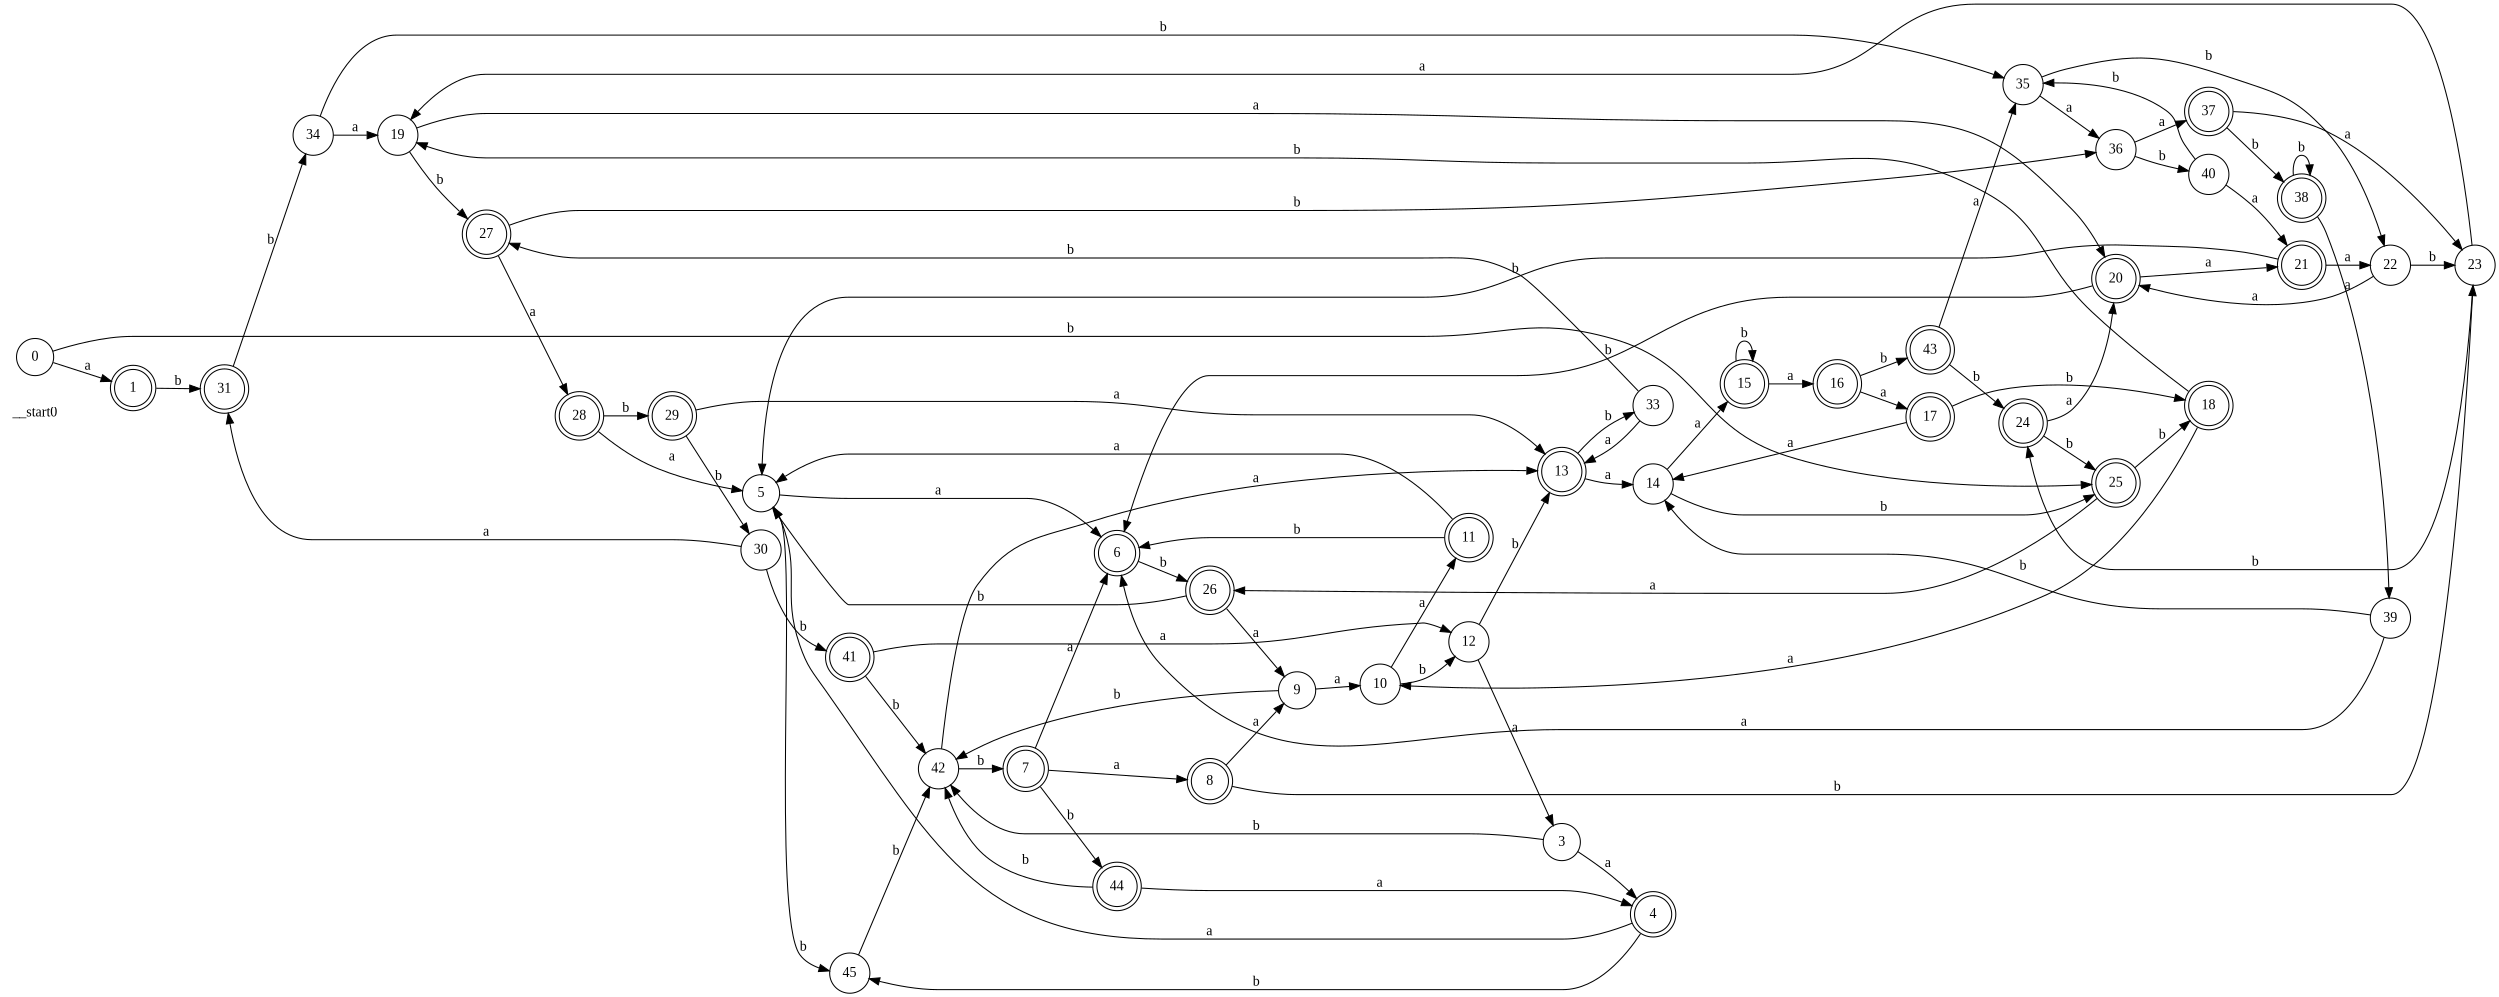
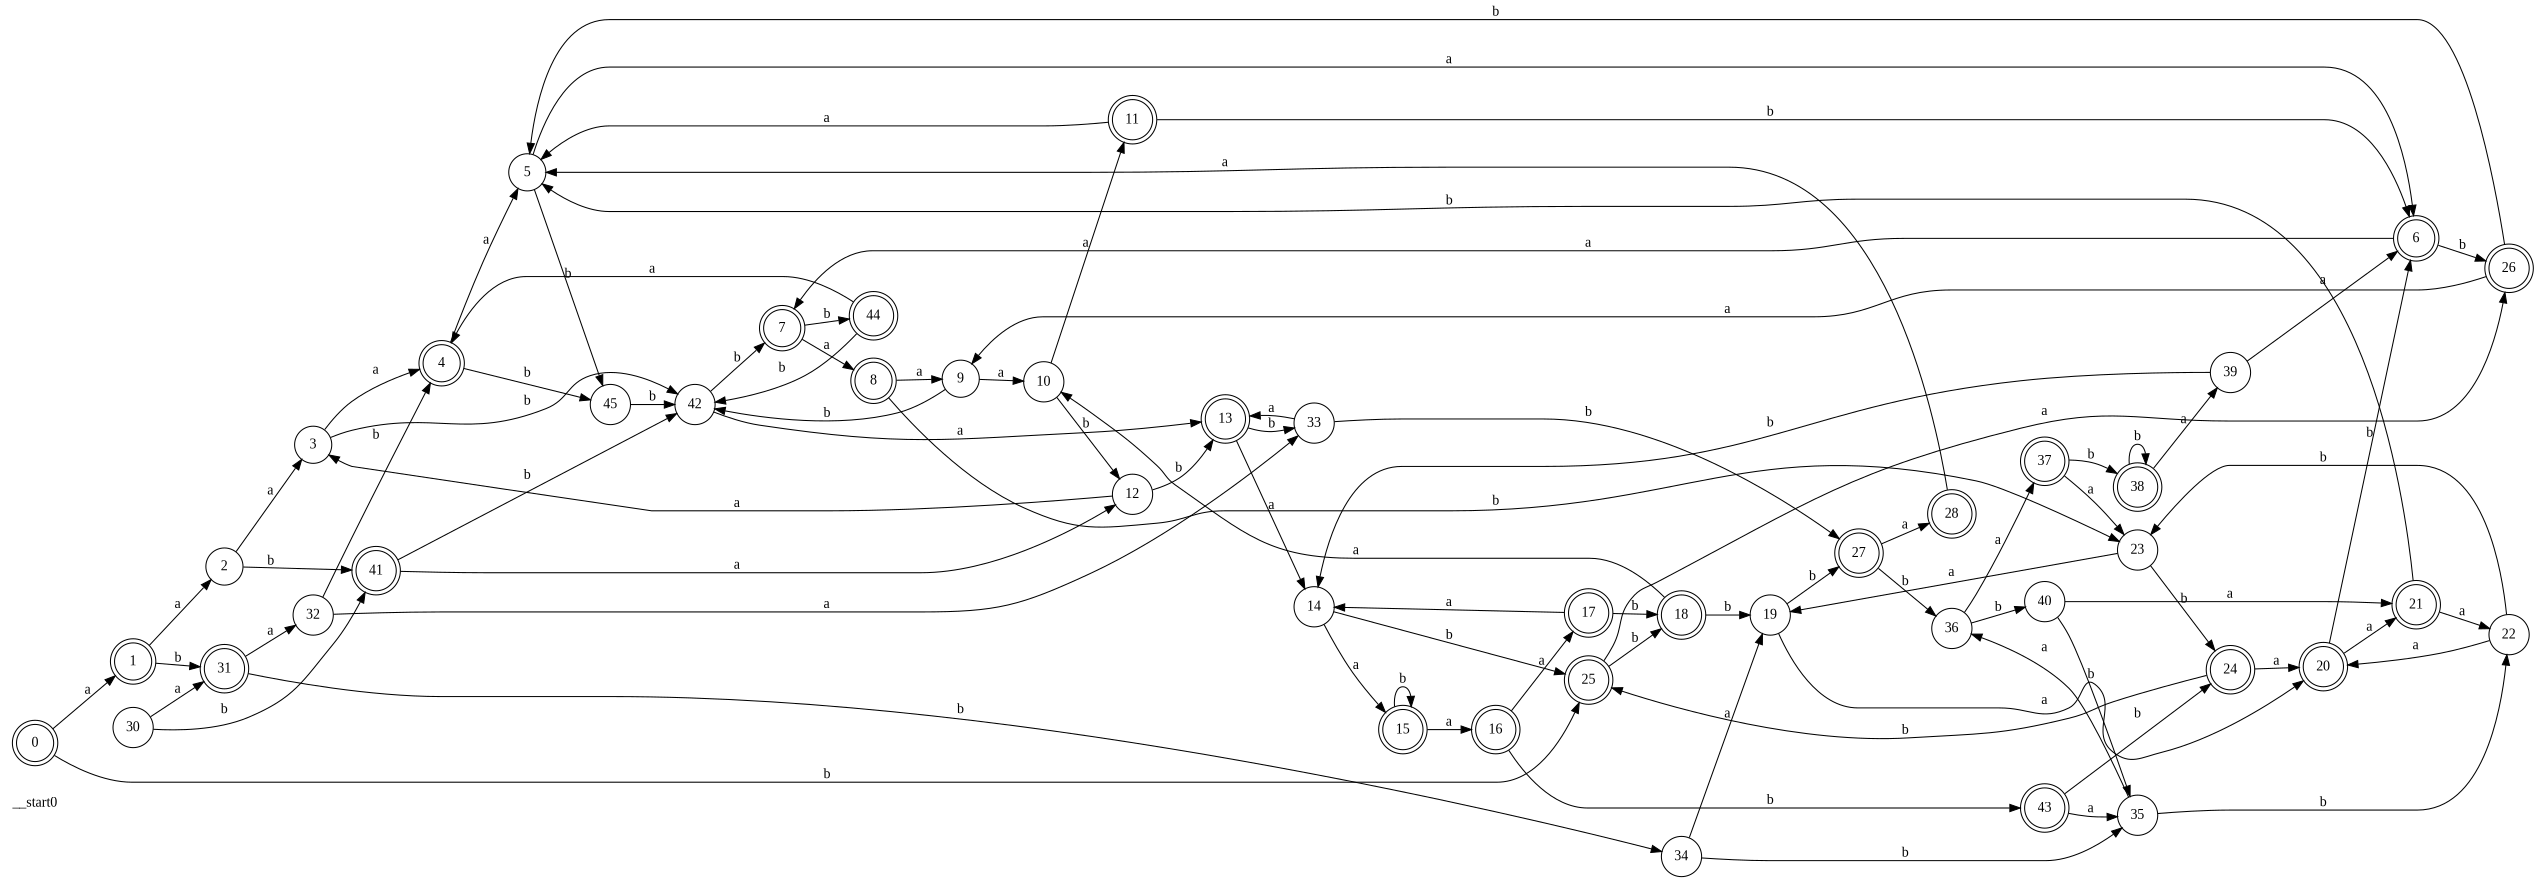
(35, 357) -> (35, 743)
(672, 416) -> none
none -> (224, 567)
none -> (313, 615)
(1069, 666) -> (1588, 251)
